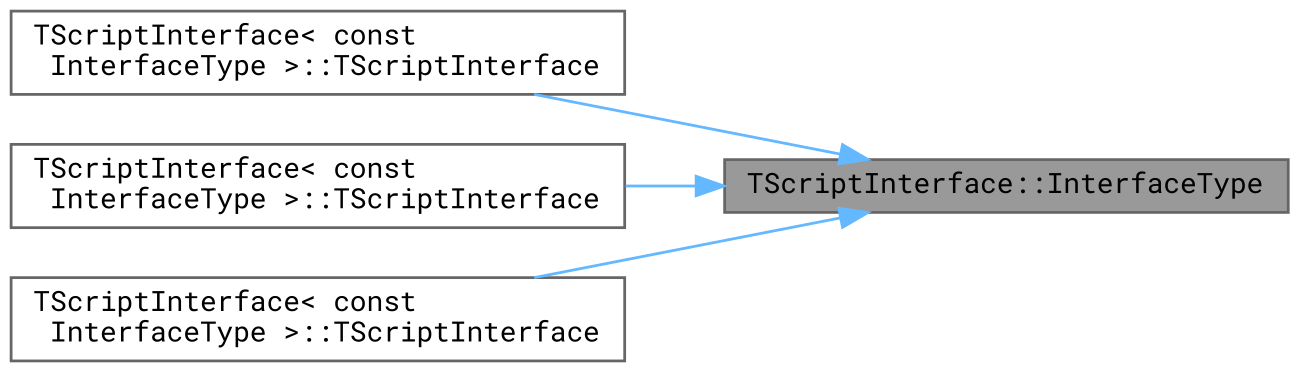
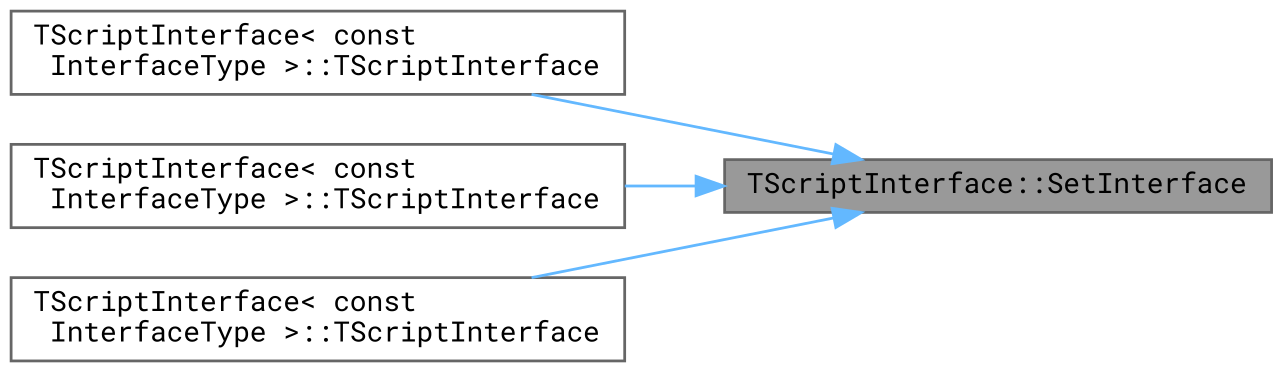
(1006, 186) -> (998, 186)
